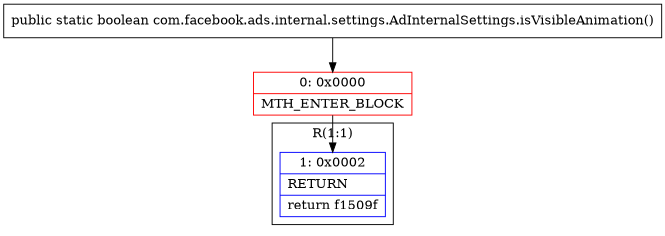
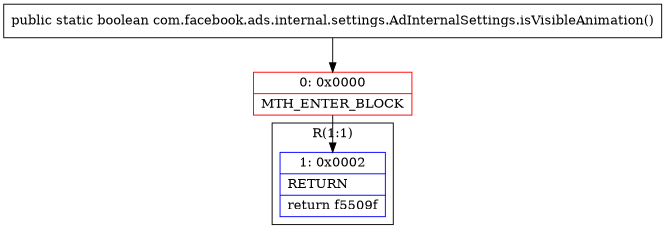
(333, 205) -> (333, 205)
